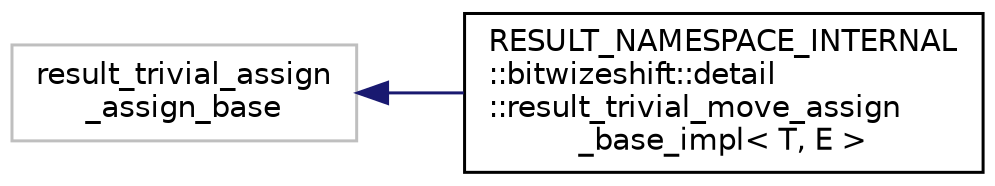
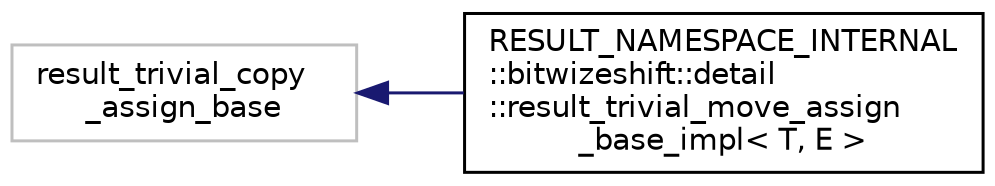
(184, 93) -> (184, 93)
